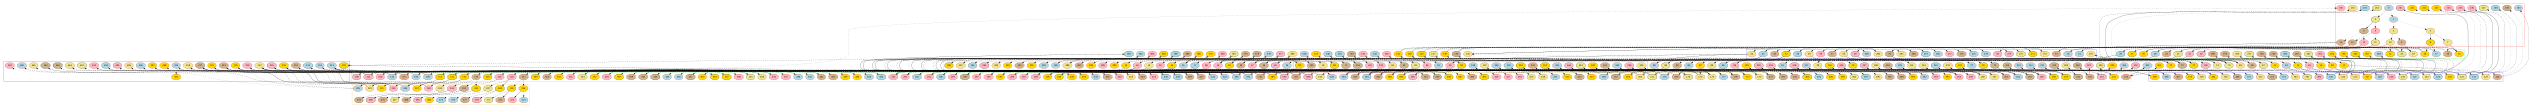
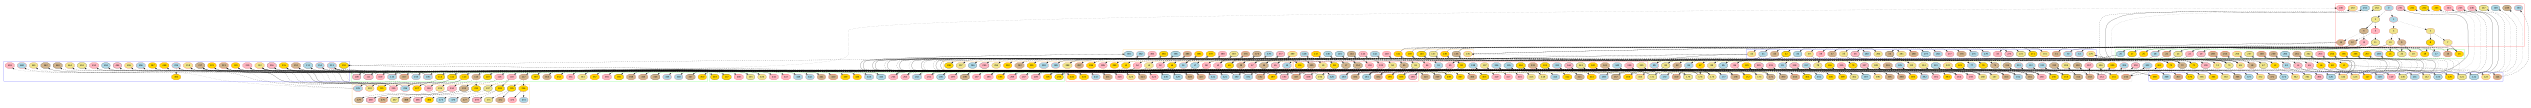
(2298, 65) -> (2298, 65)
